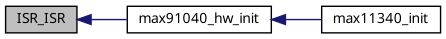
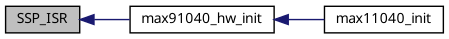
(41, 20) -> (43, 20)
(381, 20) -> (384, 20)
